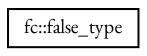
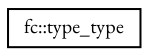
(73, 28) -> (74, 28)
